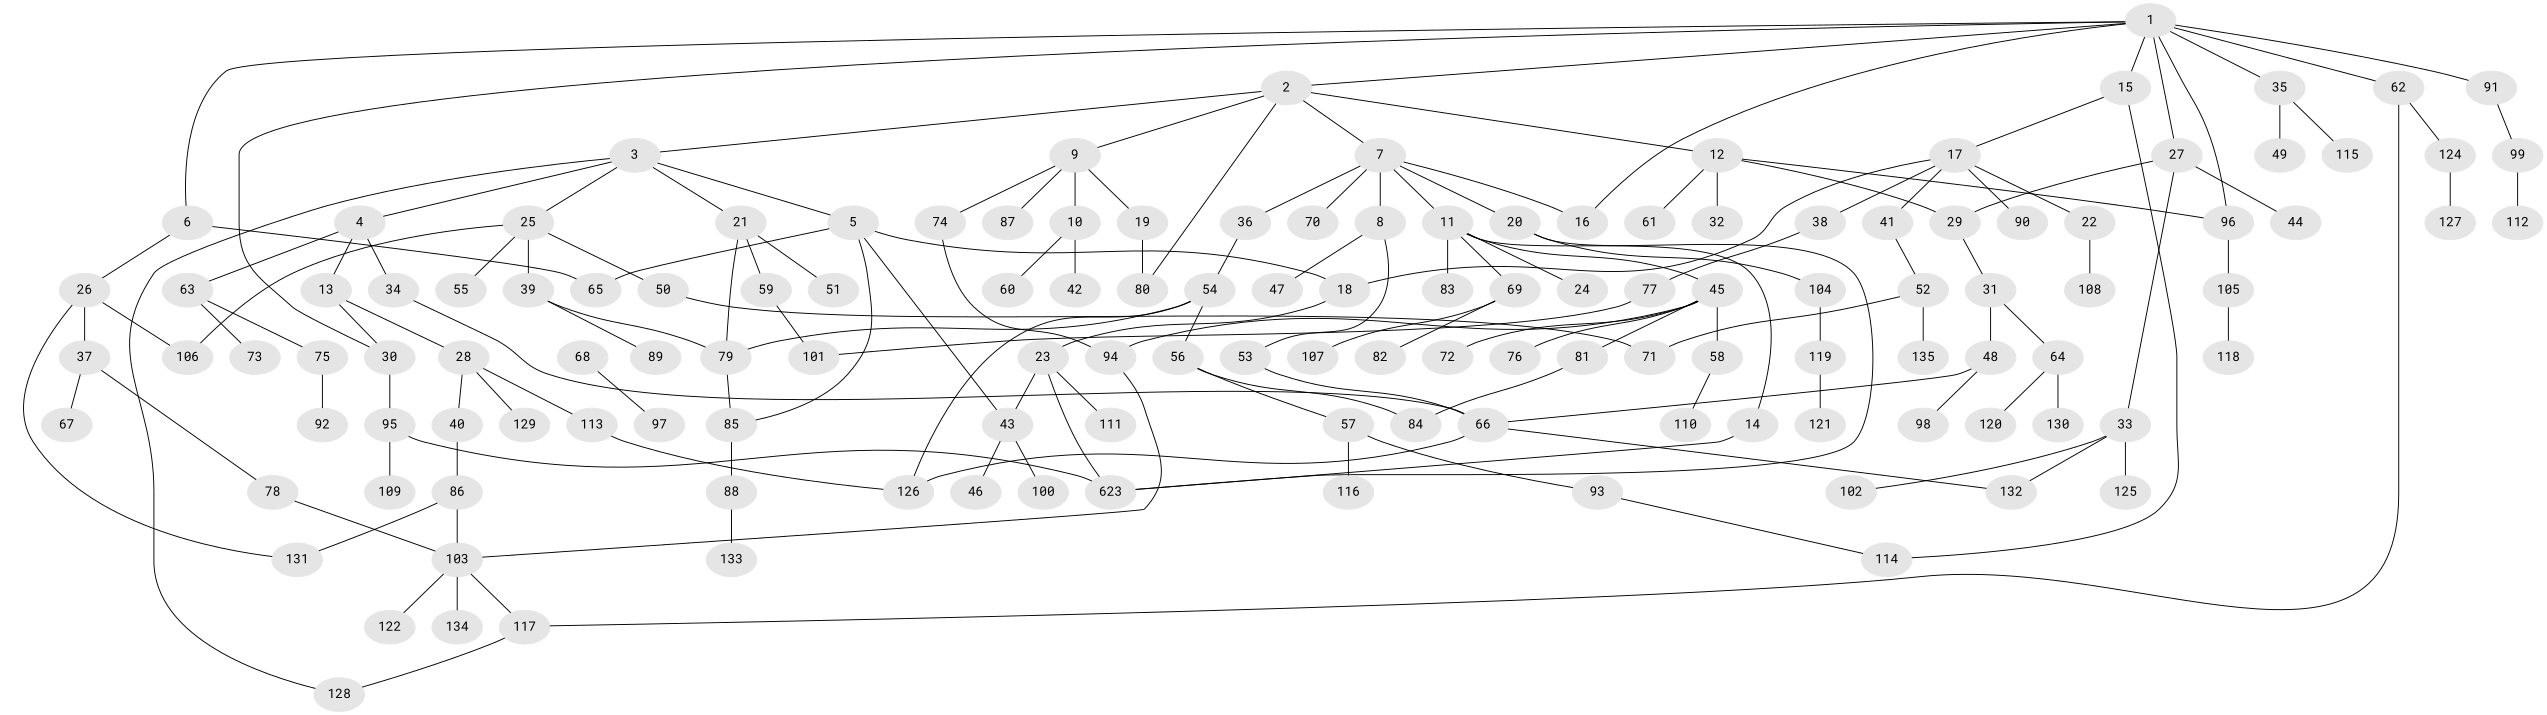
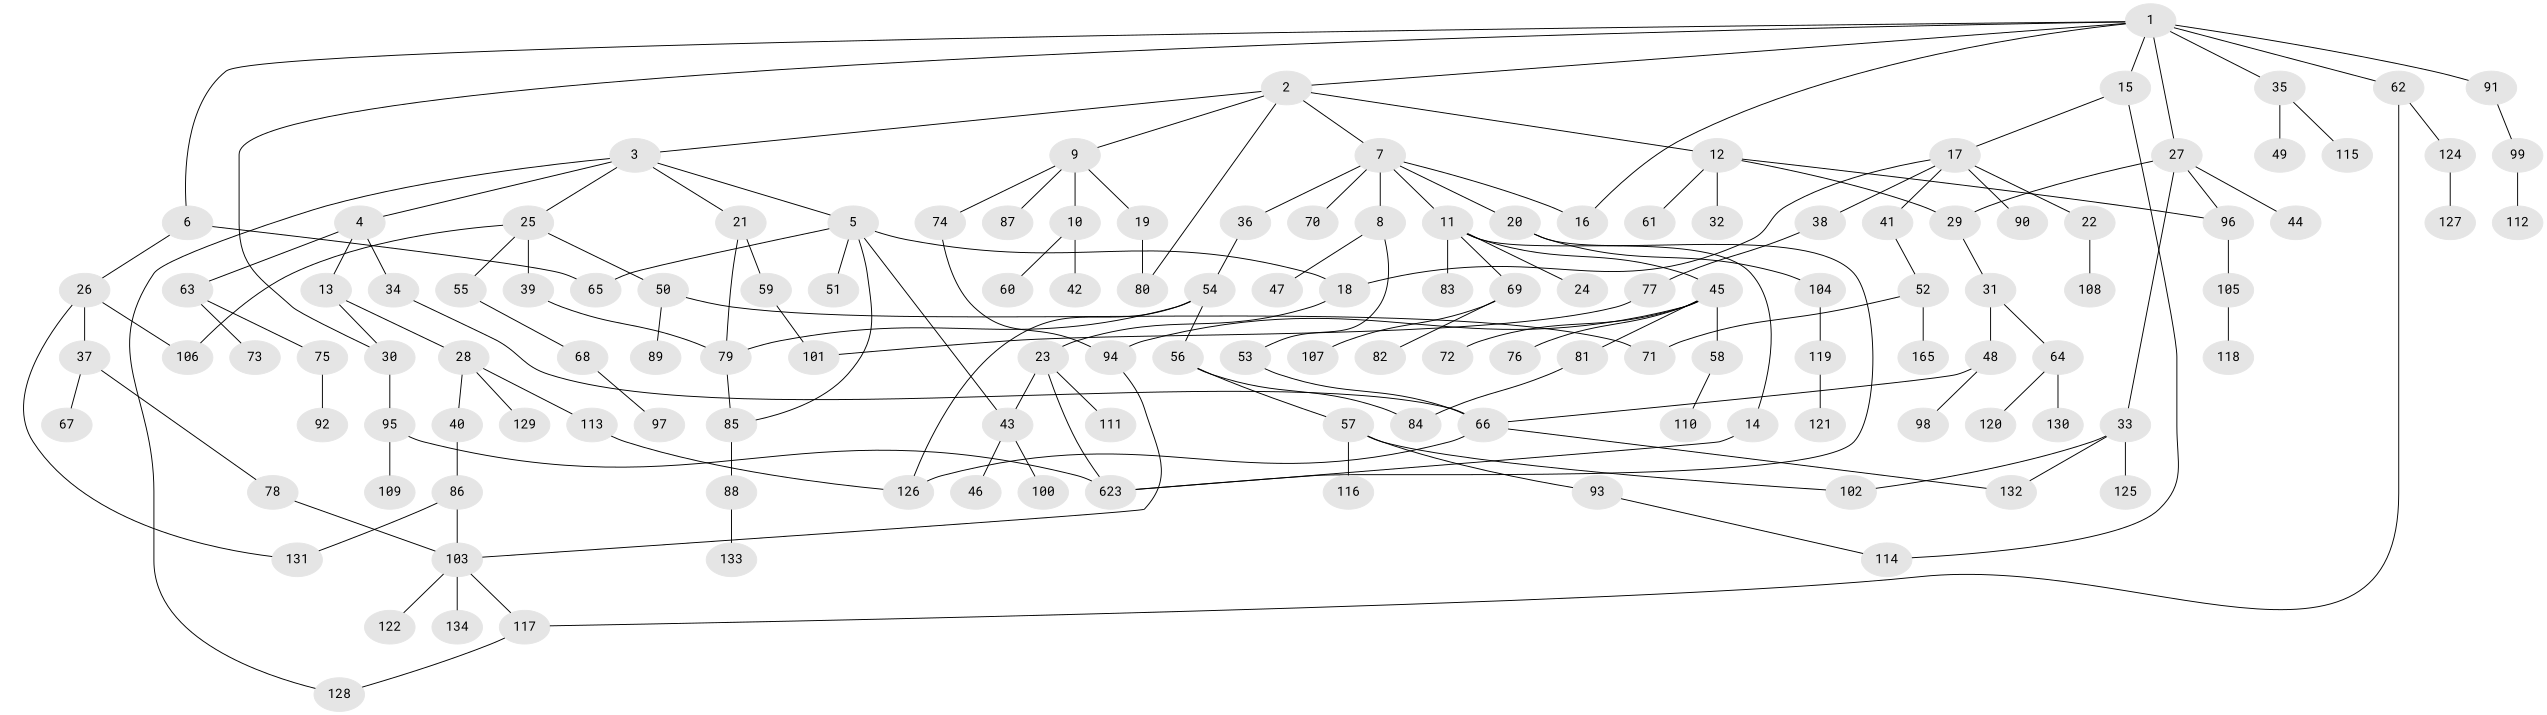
(2202, 118) -> (2203, 189)
(787, 257) -> (843, 257)
none -> (522, 324)
(592, 324) -> (659, 324)
(1923, 358) -> (1923, 358)
none -> (1549, 467)
